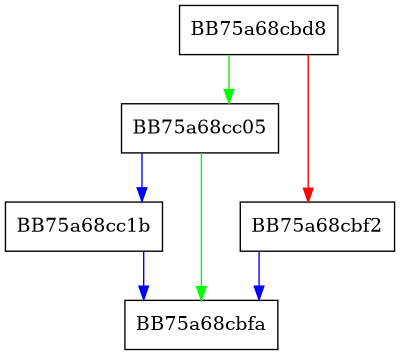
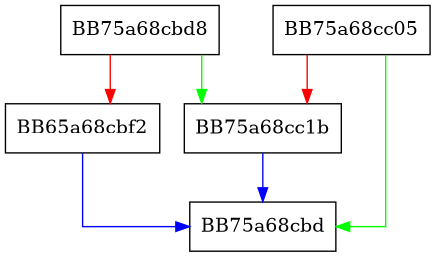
(229, 72) -> (202, 72)
(142, 170) -> (307, 72)
(317, 227) -> (83, 128)
(201, 325) -> (263, 227)
